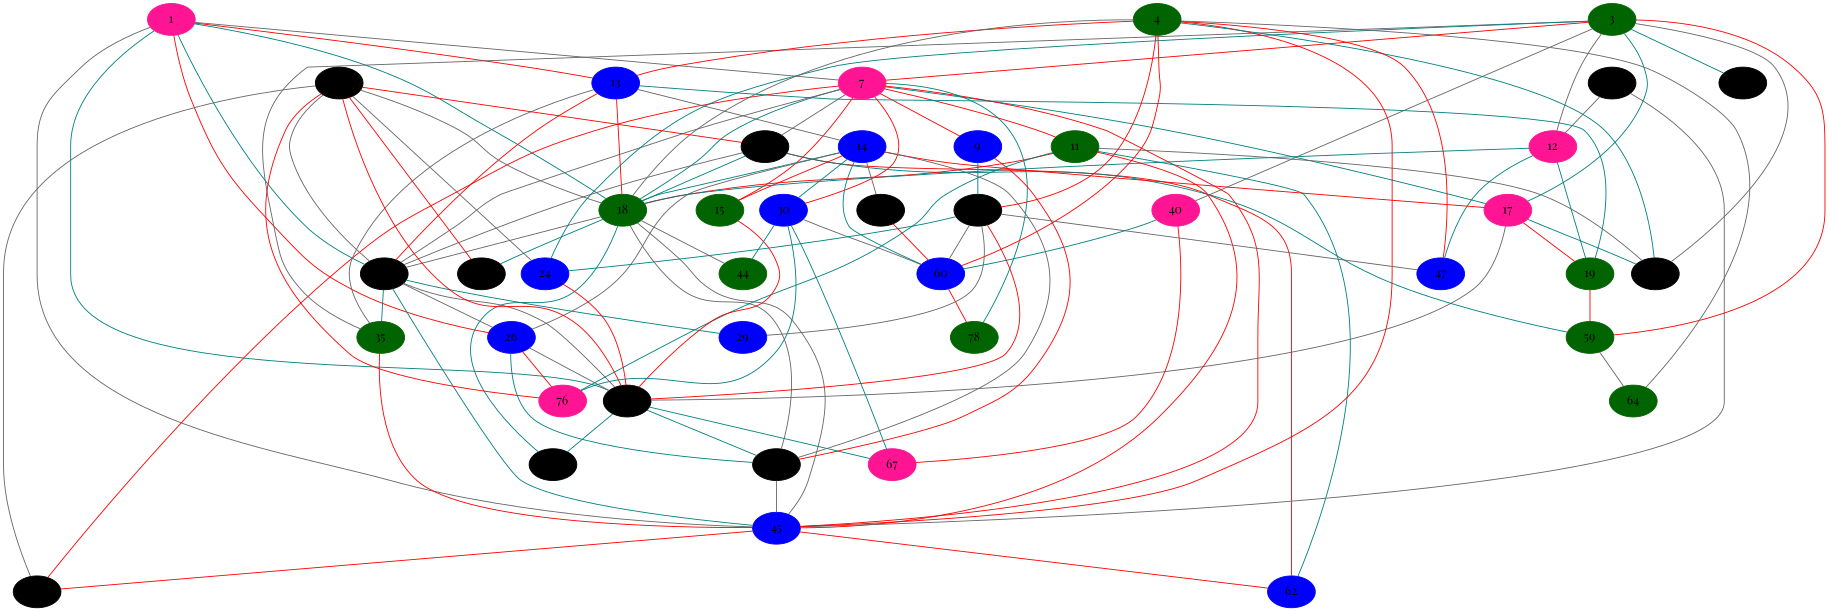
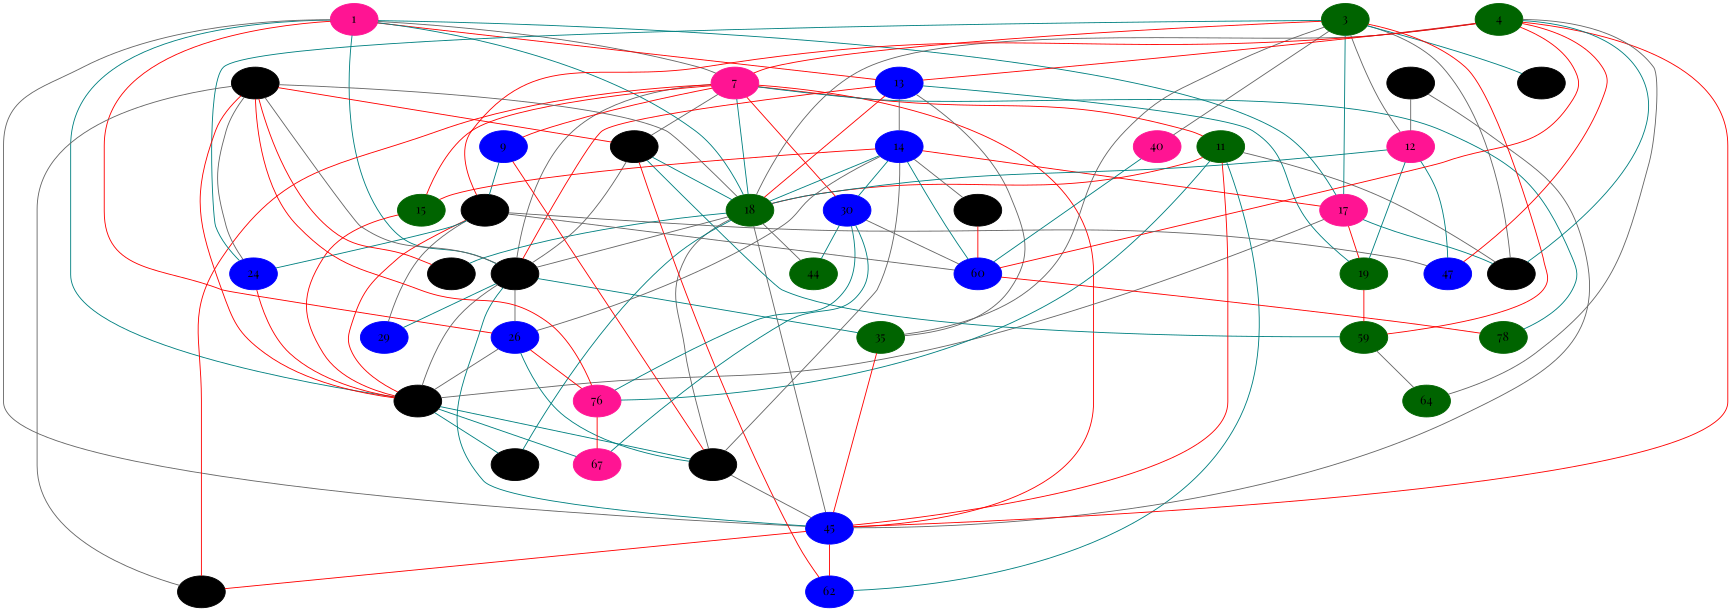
(1188, 134) -> (827, 42)
(1125, 424) -> (597, 430)
